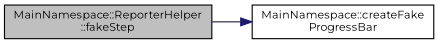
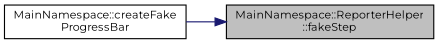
(226, 22) -> (201, 22)
